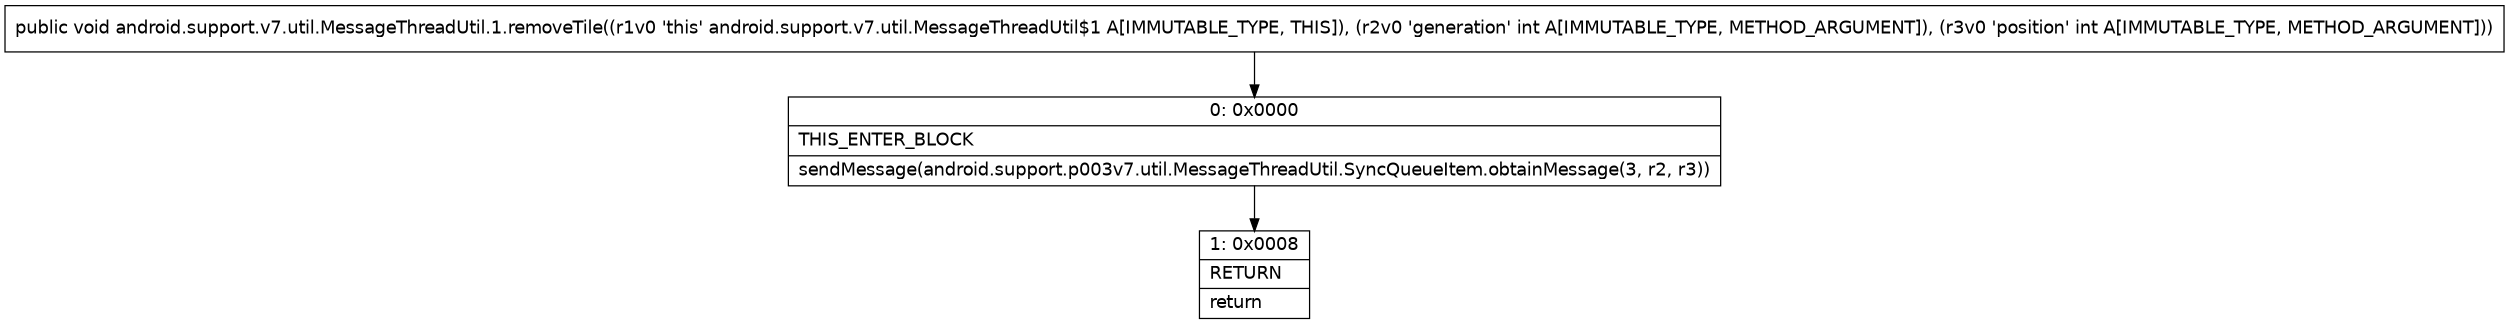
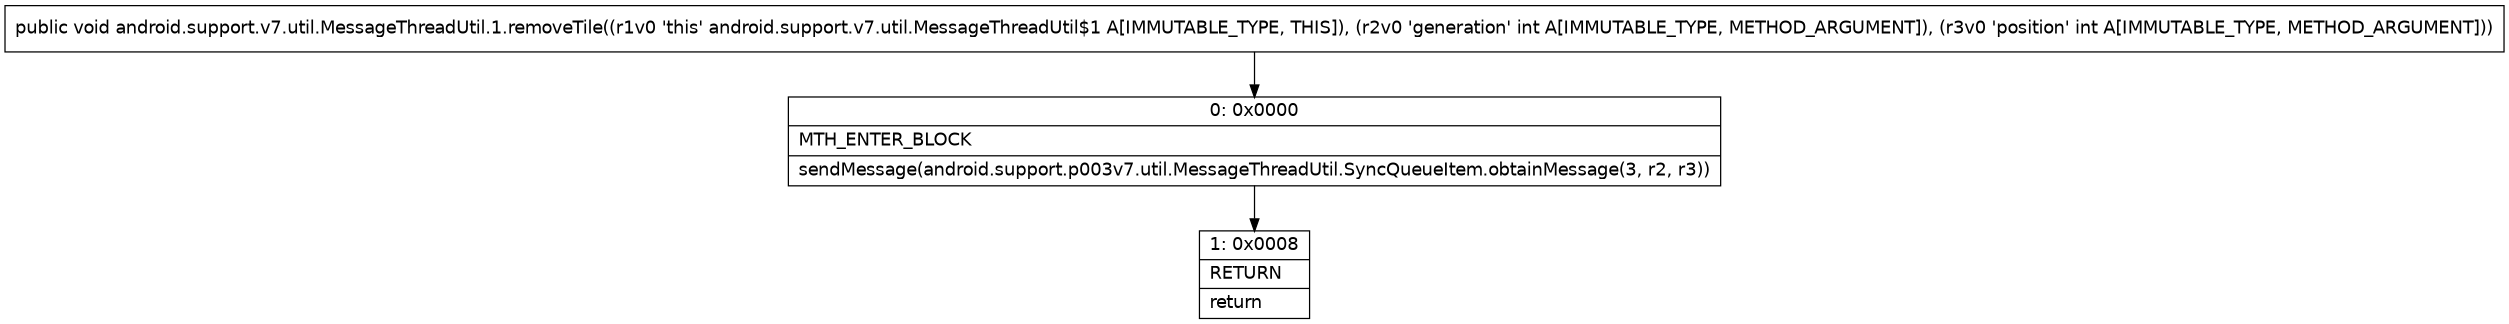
(886, 140) -> (885, 140)
